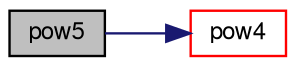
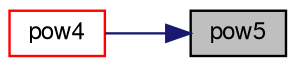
(136, 33) -> (136, 33)
